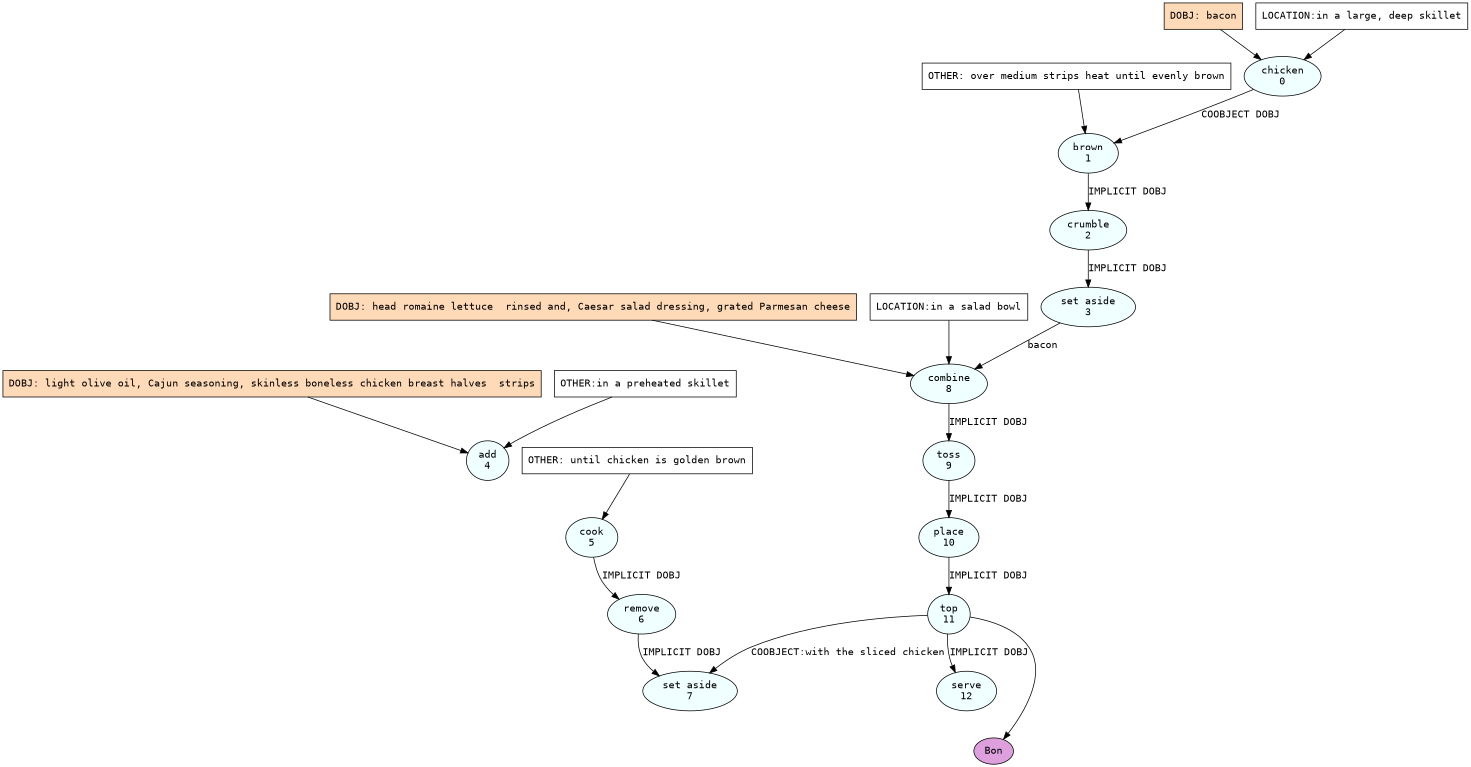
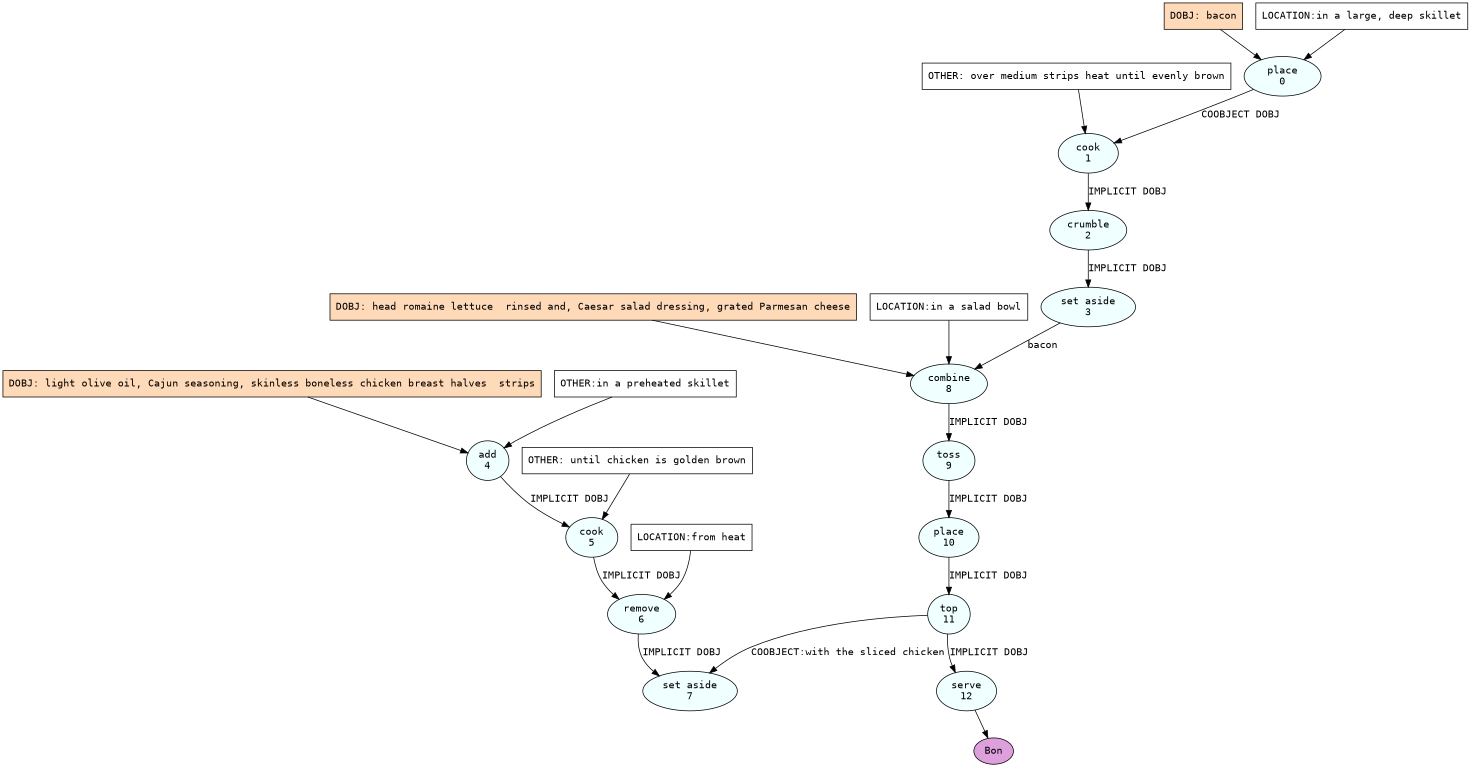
(1283, 76) -> (1283, 76)
(1088, 153) -> (1088, 153)
none -> (529, 504)
none -> (692, 537)
(1034, 659) -> (980, 721)
